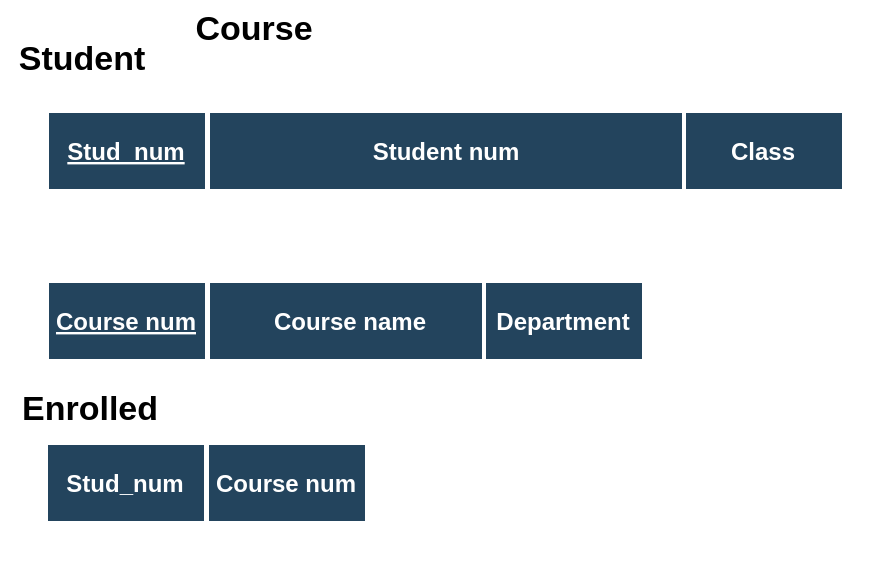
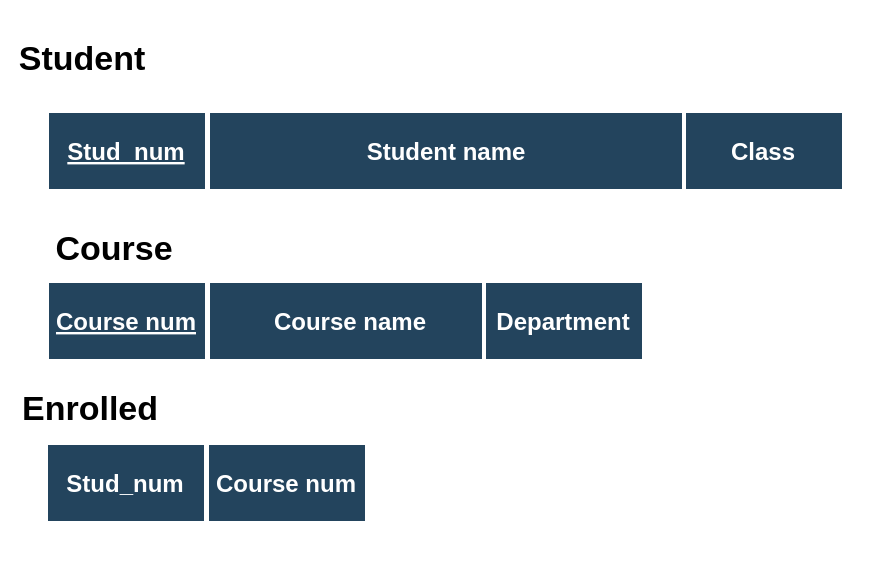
(254, 31) -> (114, 251)
(446, 152) -> (446, 152)
